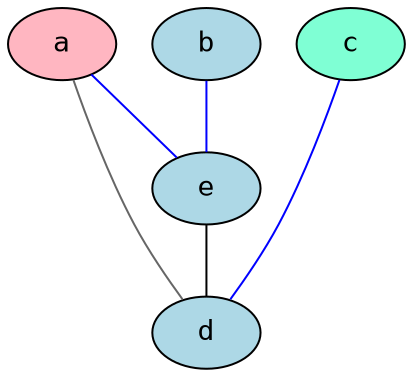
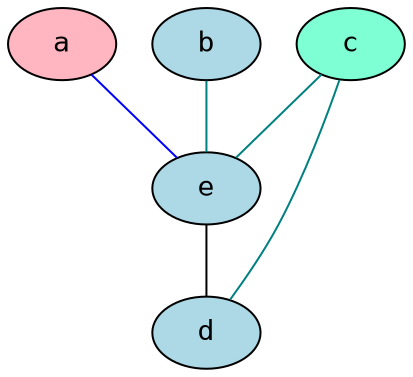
(206, 116) -> (206, 116)
none -> (279, 116)
(119, 194) -> none
(294, 194) -> (294, 194)
